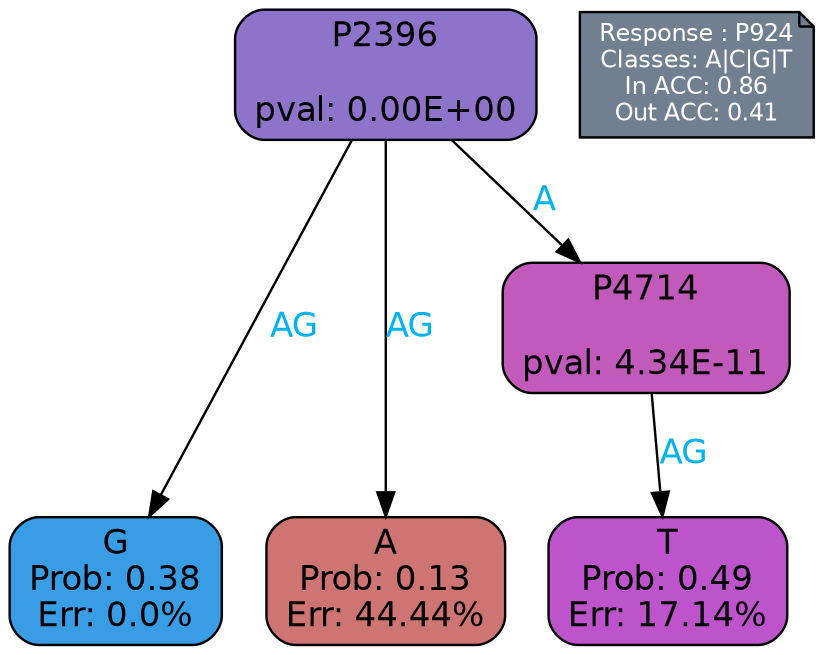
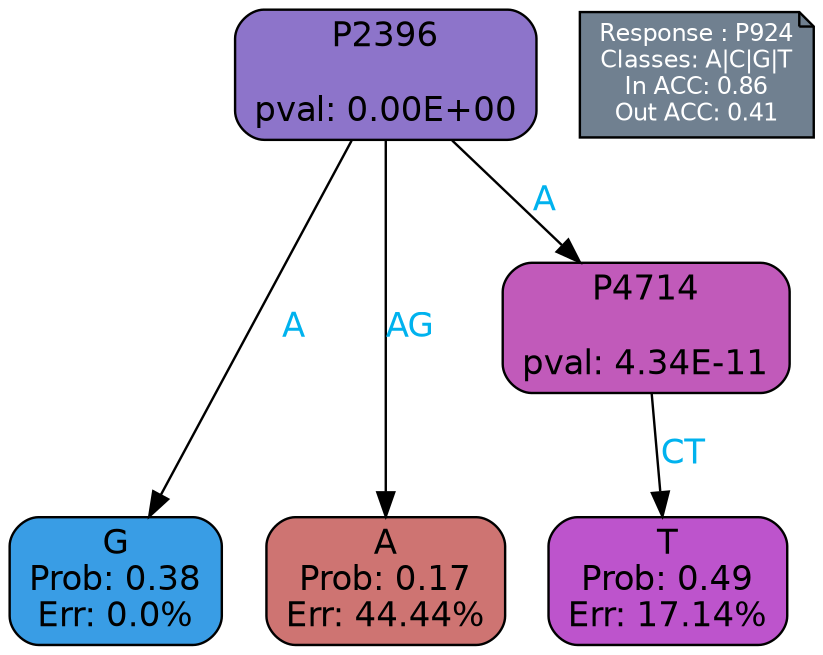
(294, 328) -> (294, 328)
(684, 454) -> (684, 454)
(386, 581) -> (386, 581)
